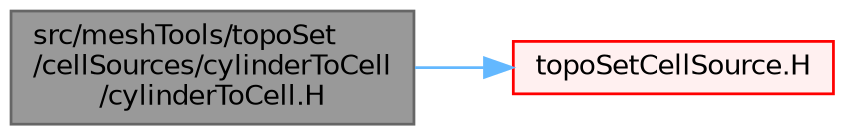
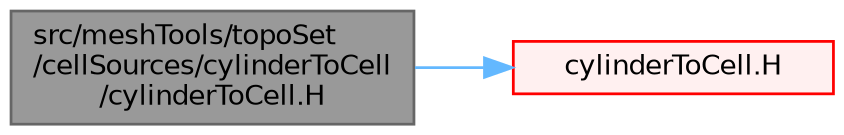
(673, 68) -> (673, 68)
